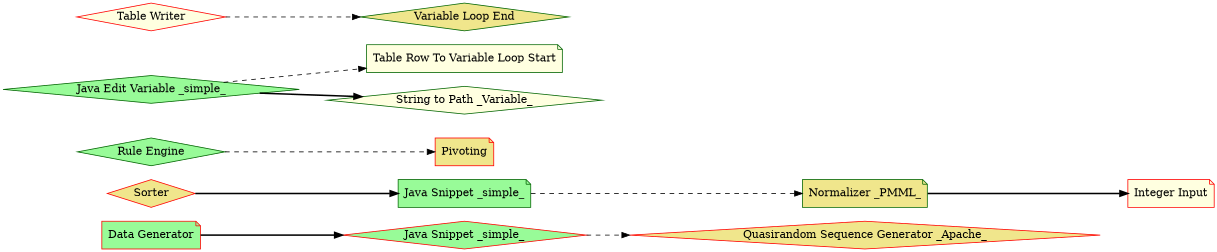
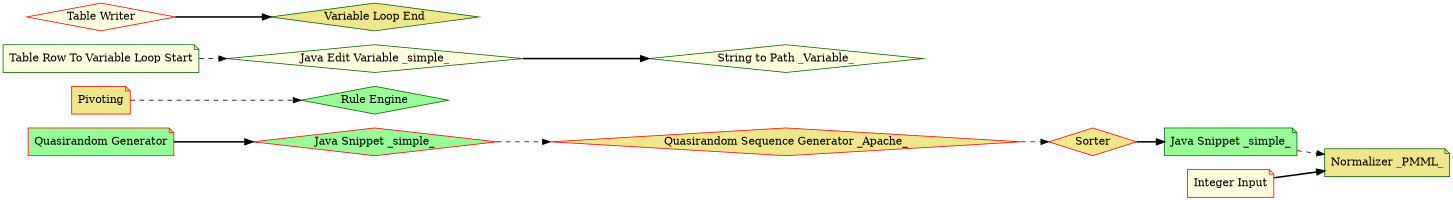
(289, 17) -> (219, 17)
(291, 76) -> (209, 59)
(151, 89) -> (375, 59)
none -> (1031, 142)
(326, 152) -> (212, 100)
(1024, 193) -> (1295, 175)
(151, 235) -> (101, 142)
